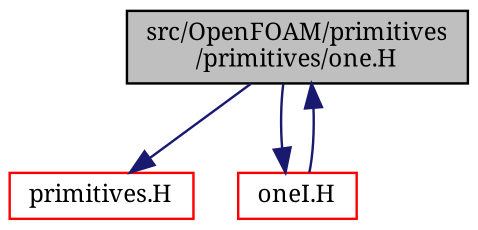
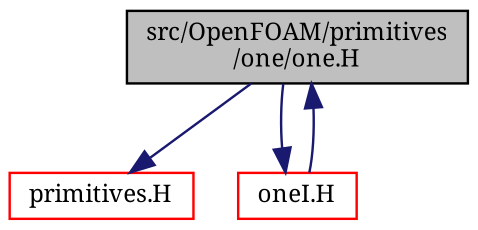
(297, 47) -> (297, 47)
